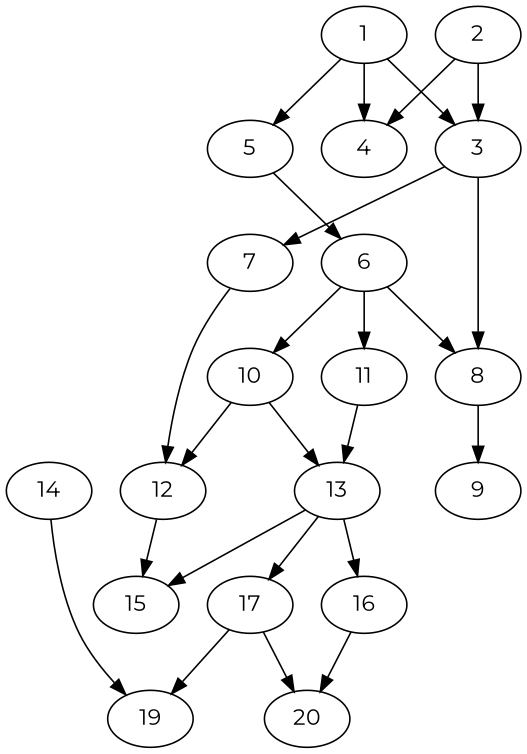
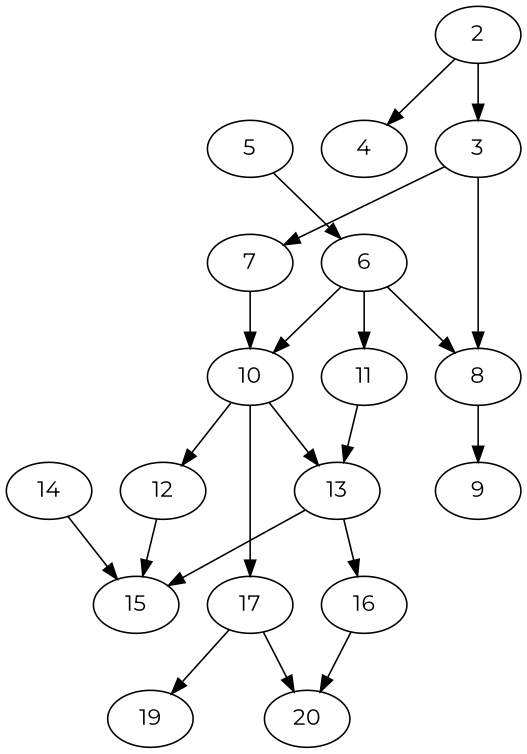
(364, 35) -> none
(188, 363) -> (250, 312)
(299, 542) -> (250, 483)
(69, 607) -> (88, 542)
